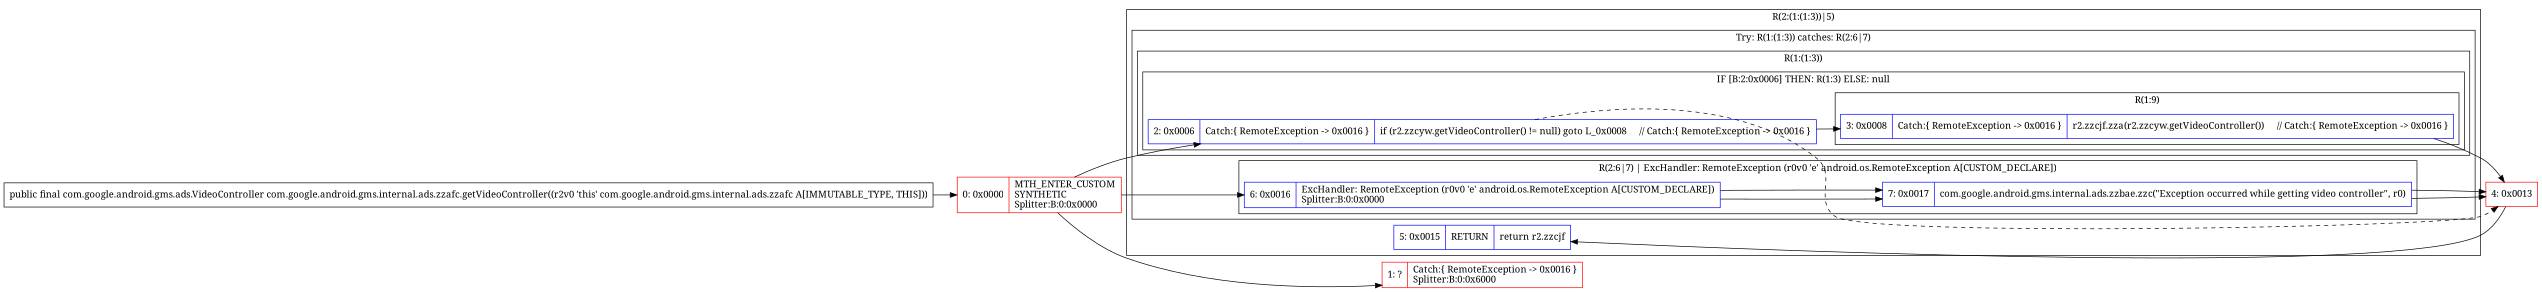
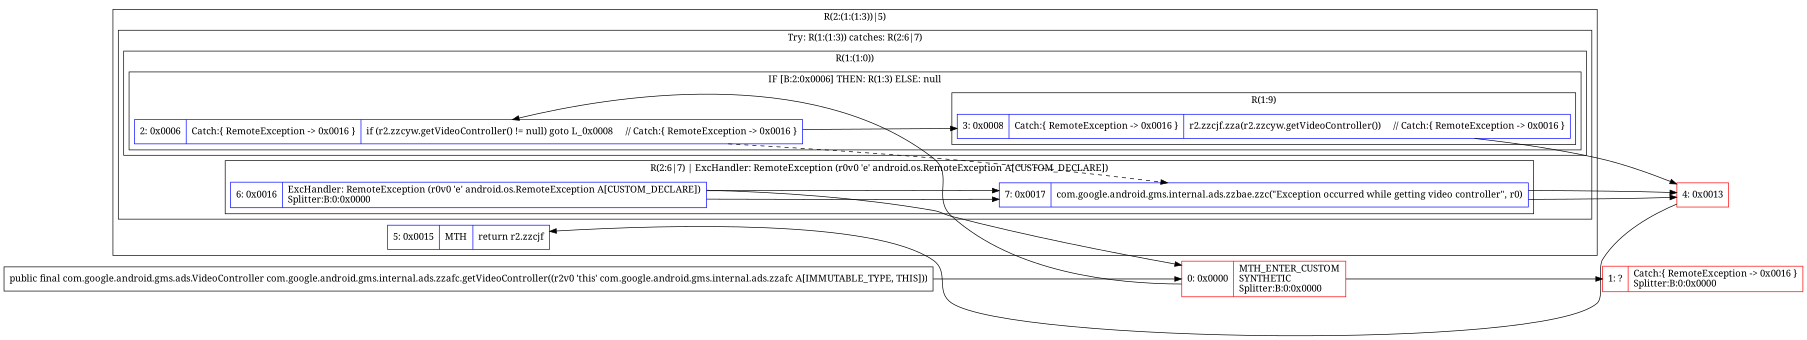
(1804, 59) -> (855, 59)
(1179, 195) -> (920, 208)
(1986, 228) -> (1010, 165)
(1470, 237) -> (456, 237)
(1455, 280) -> (1675, 284)
